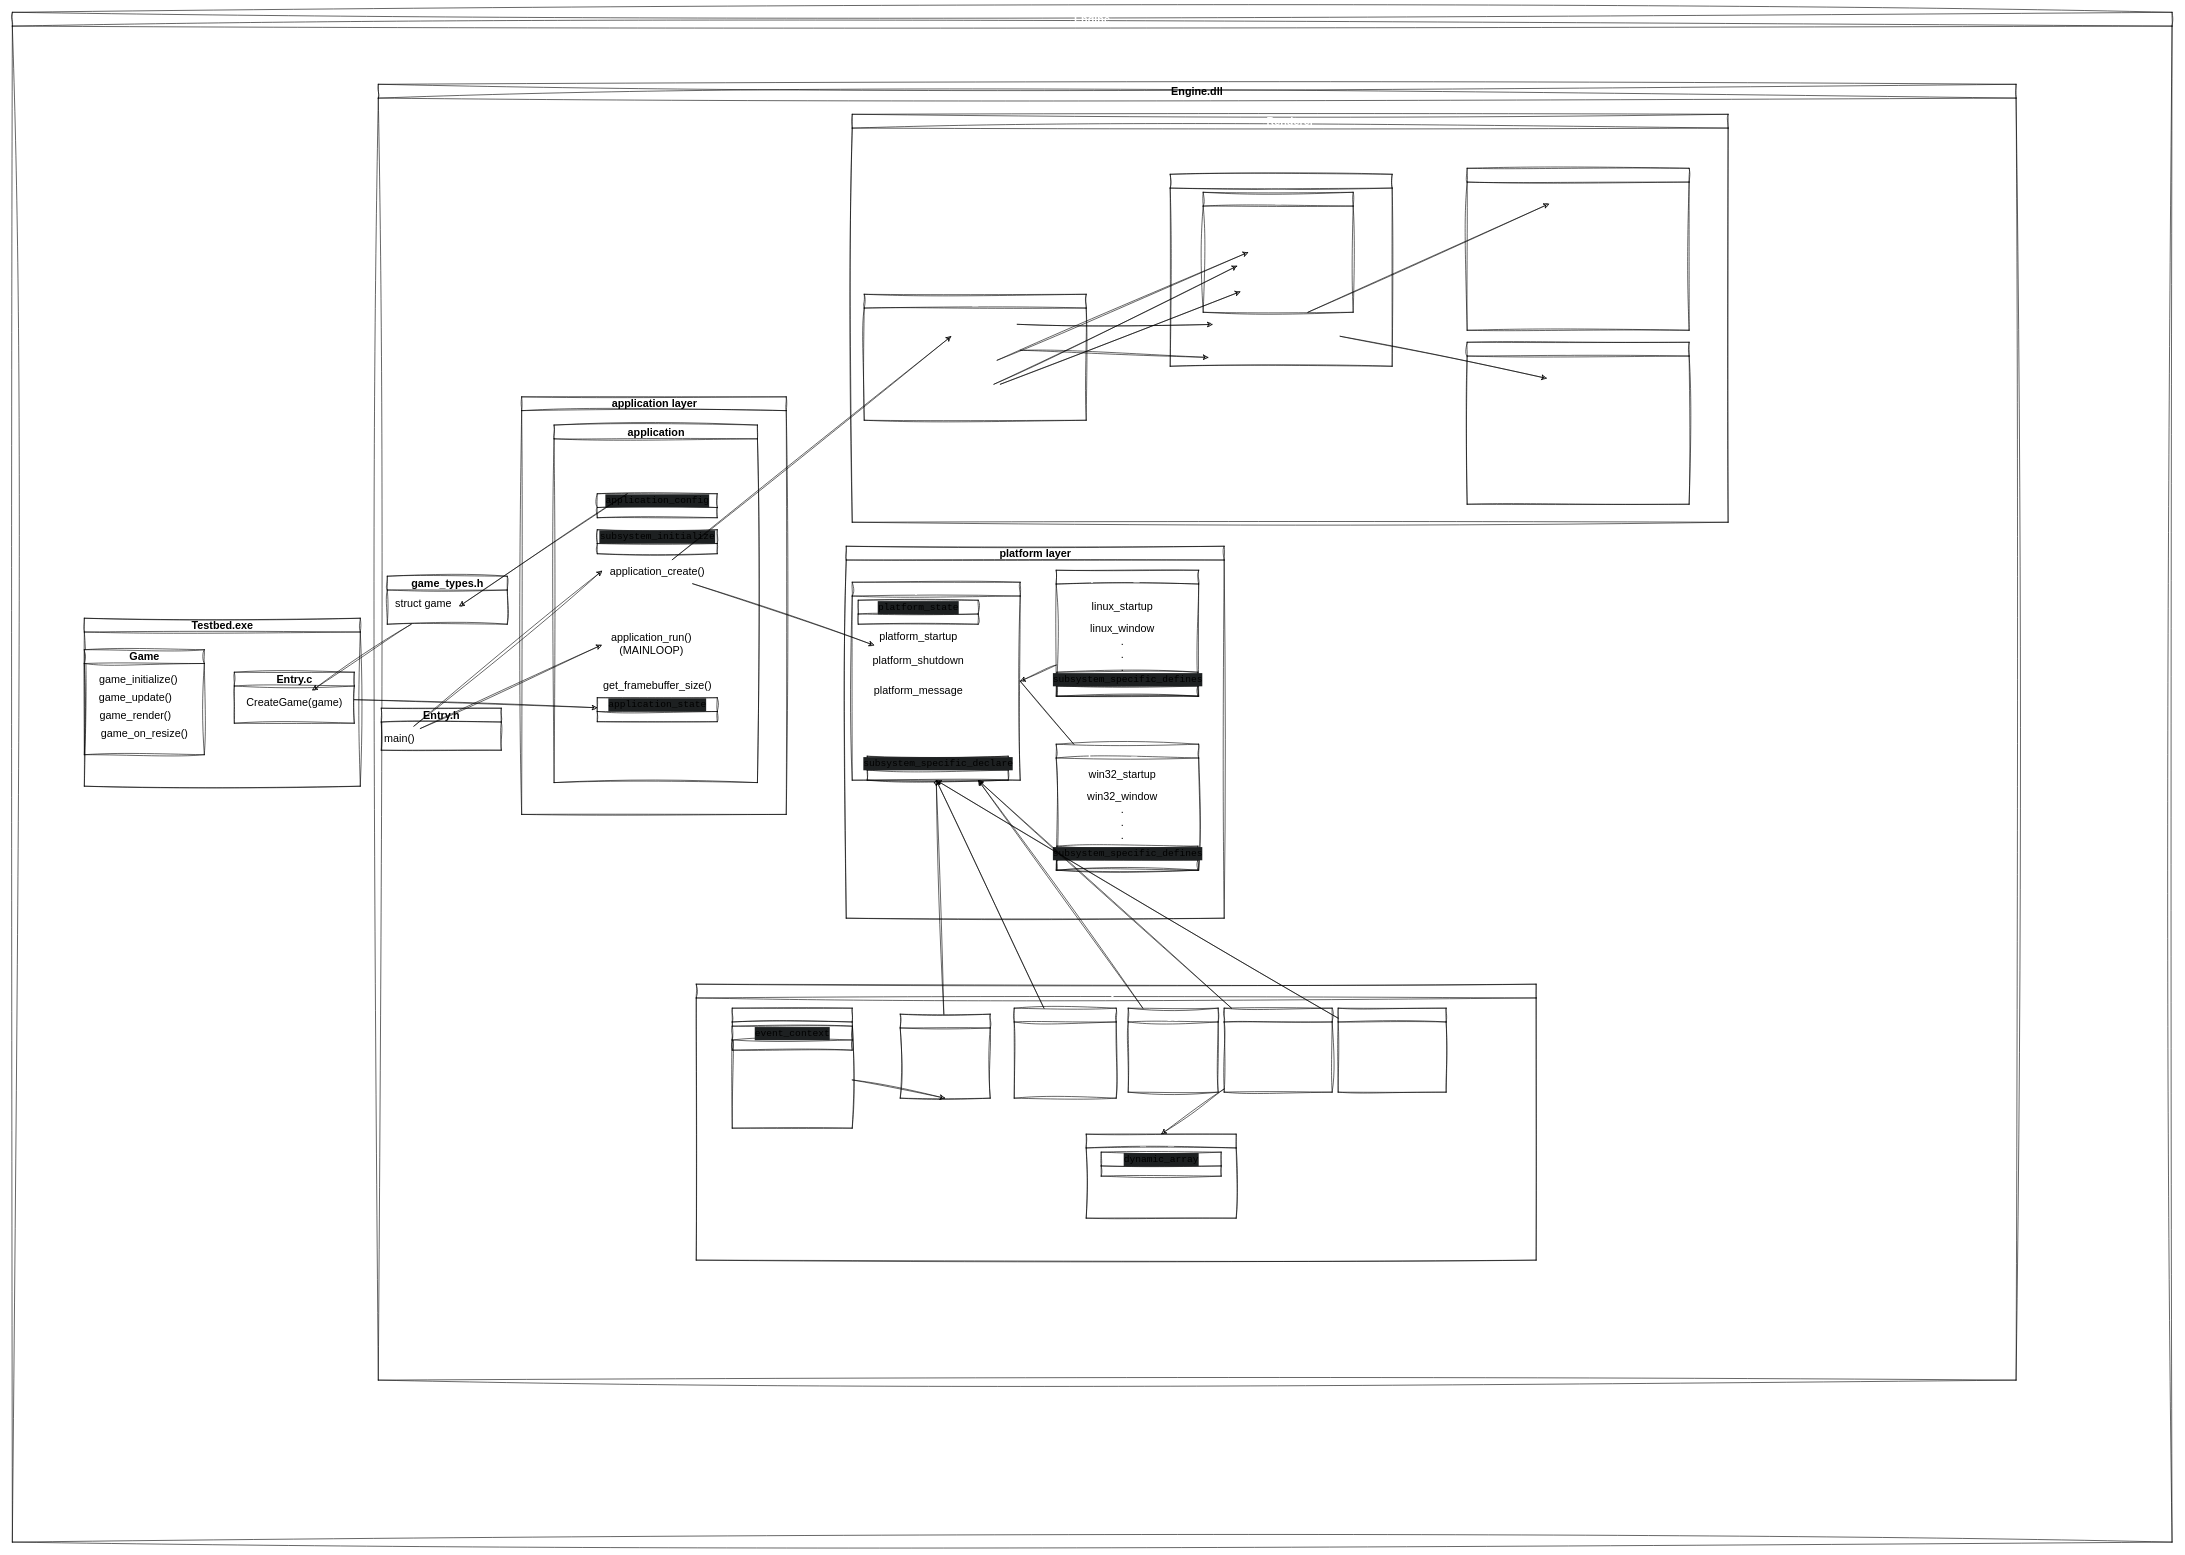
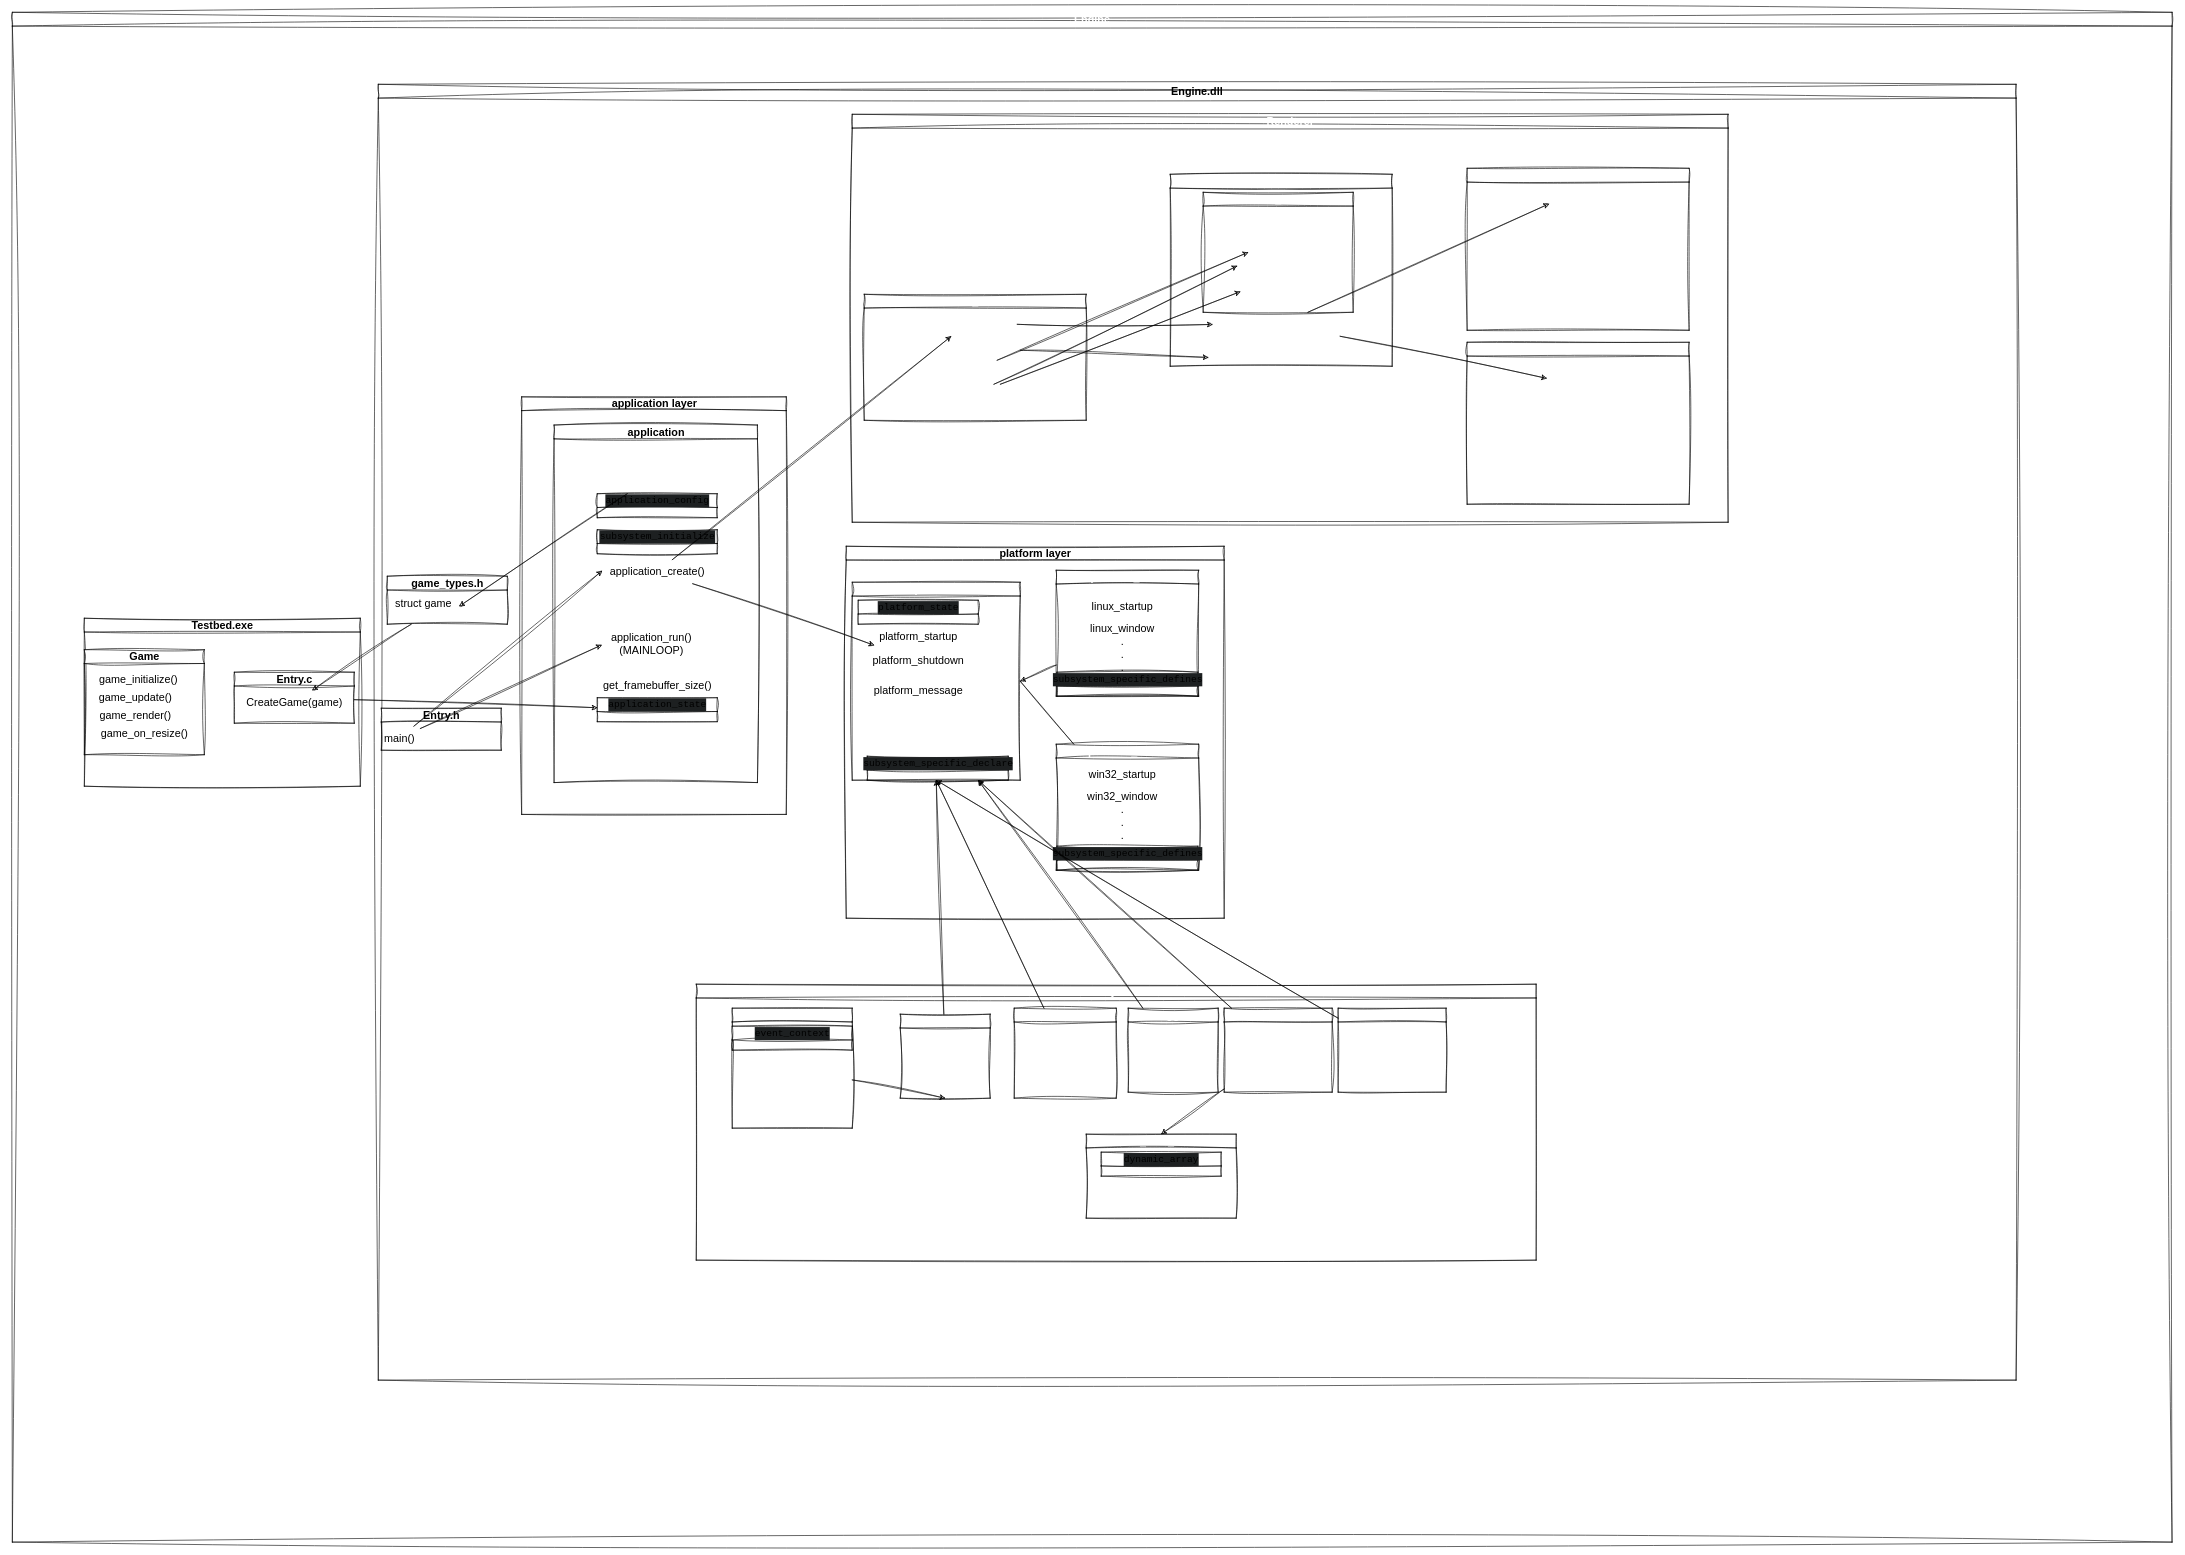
(936, 786) -> (936, 786)
